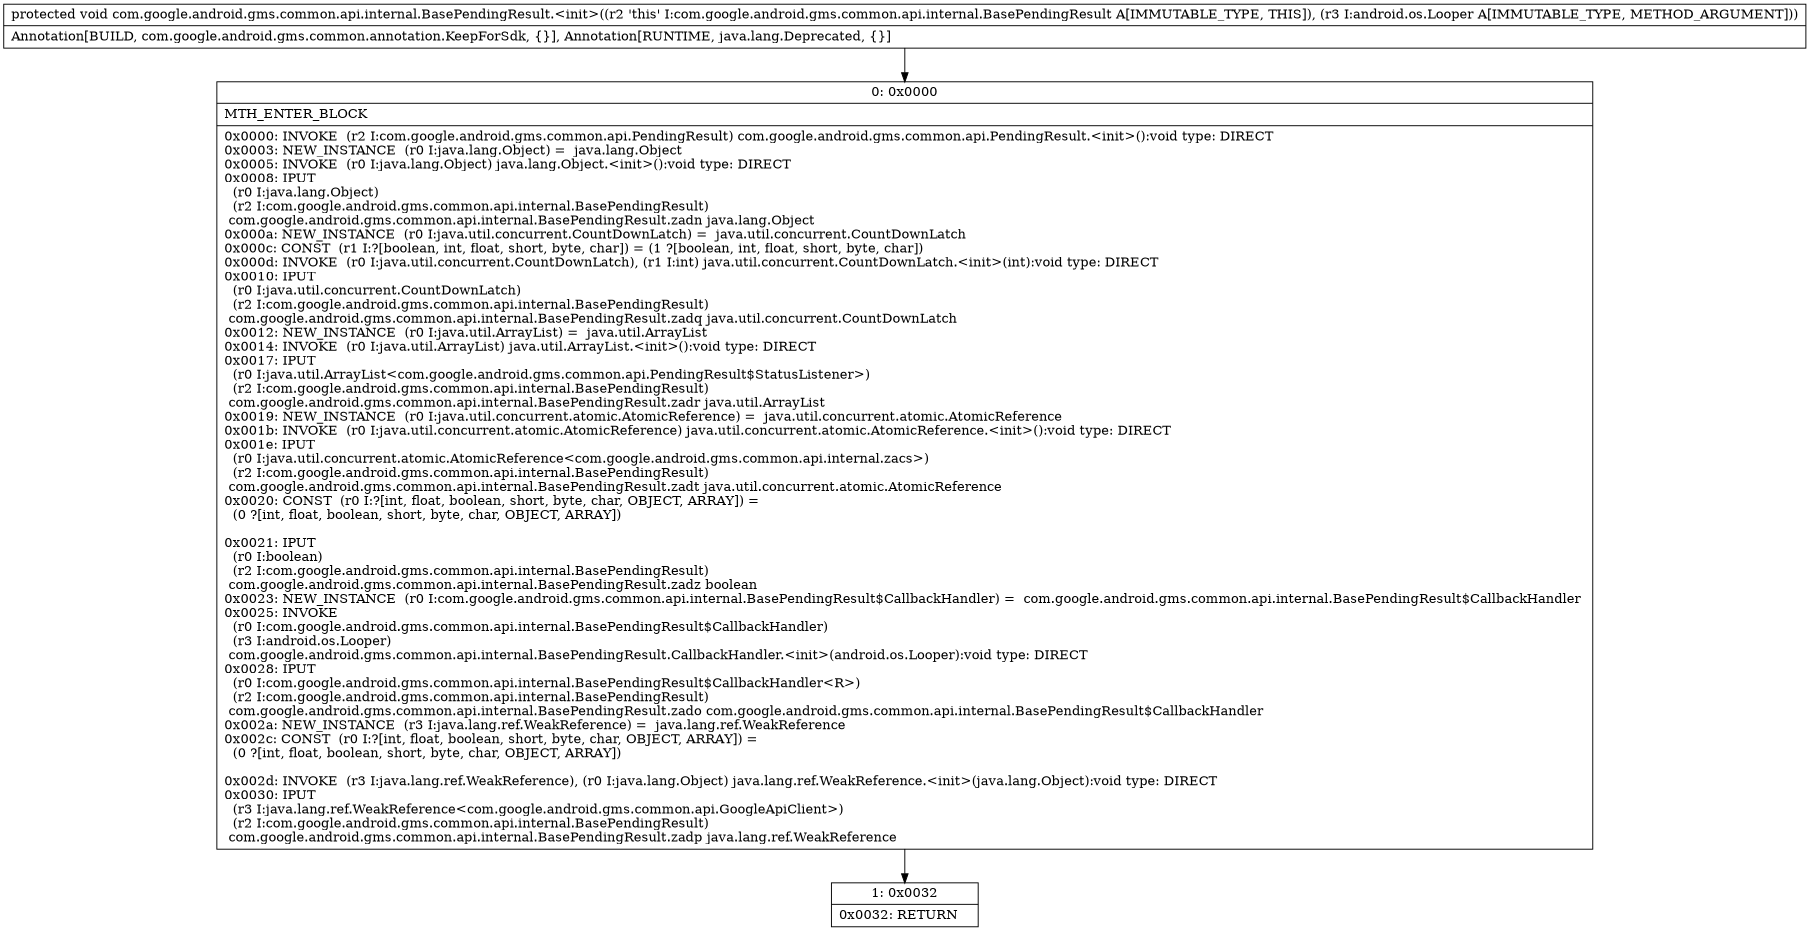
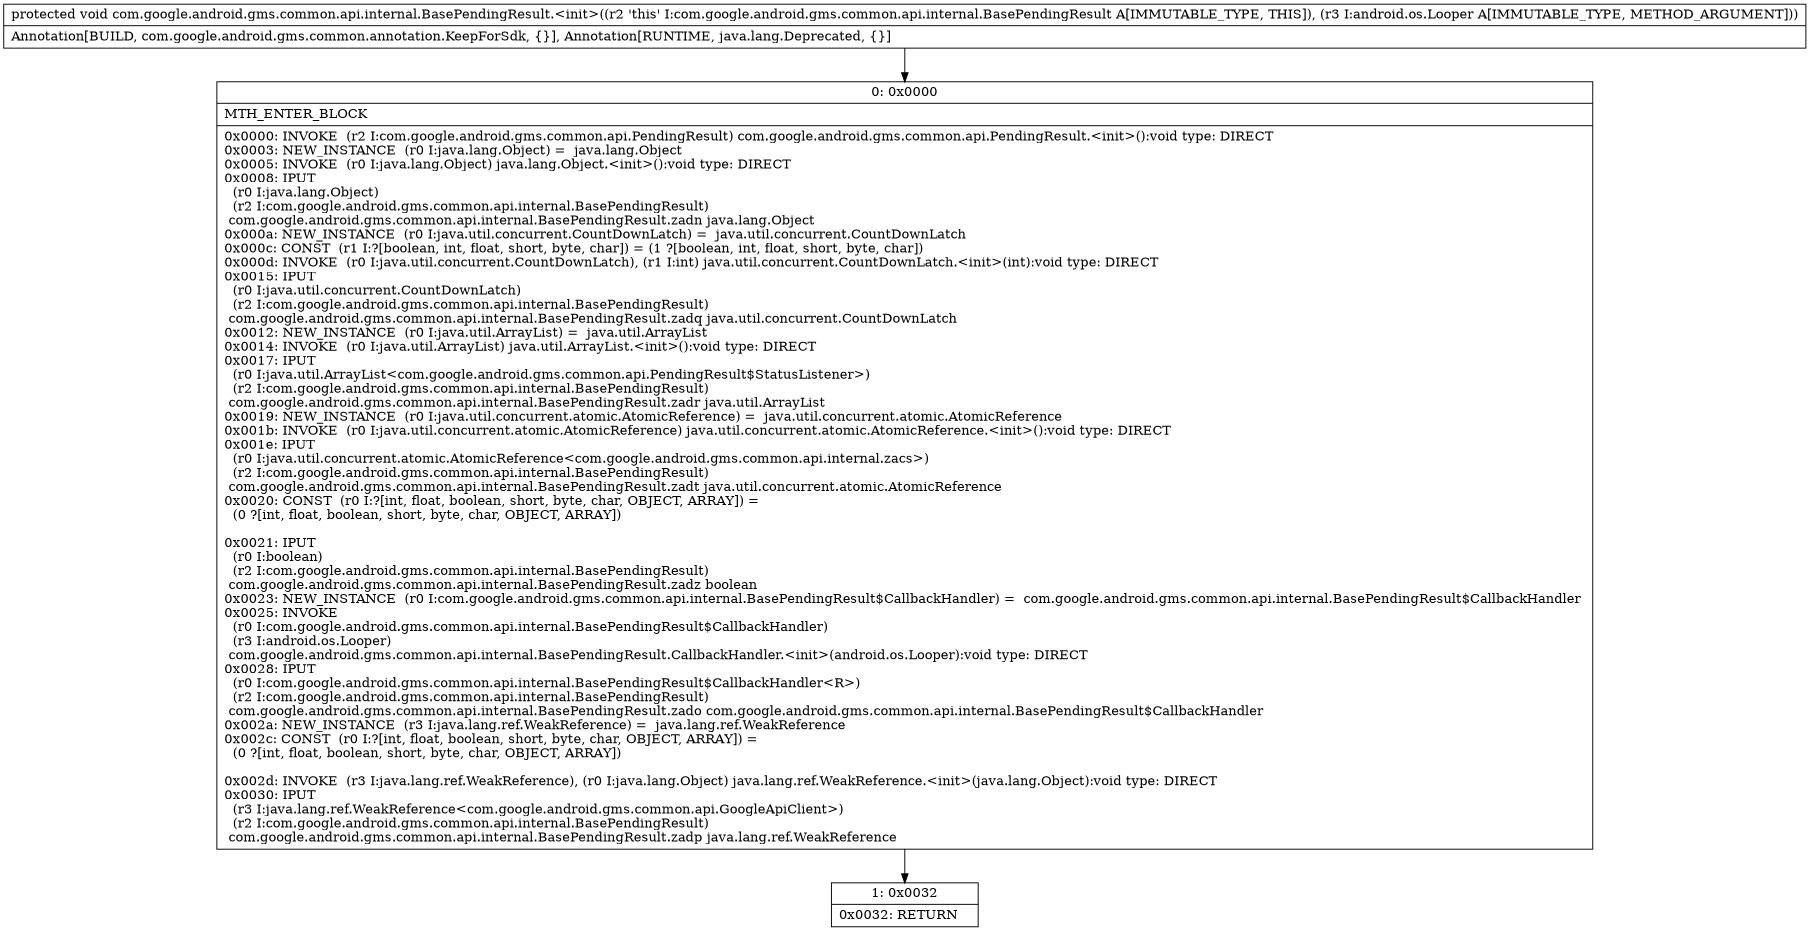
(274, 277) -> (274, 277)
